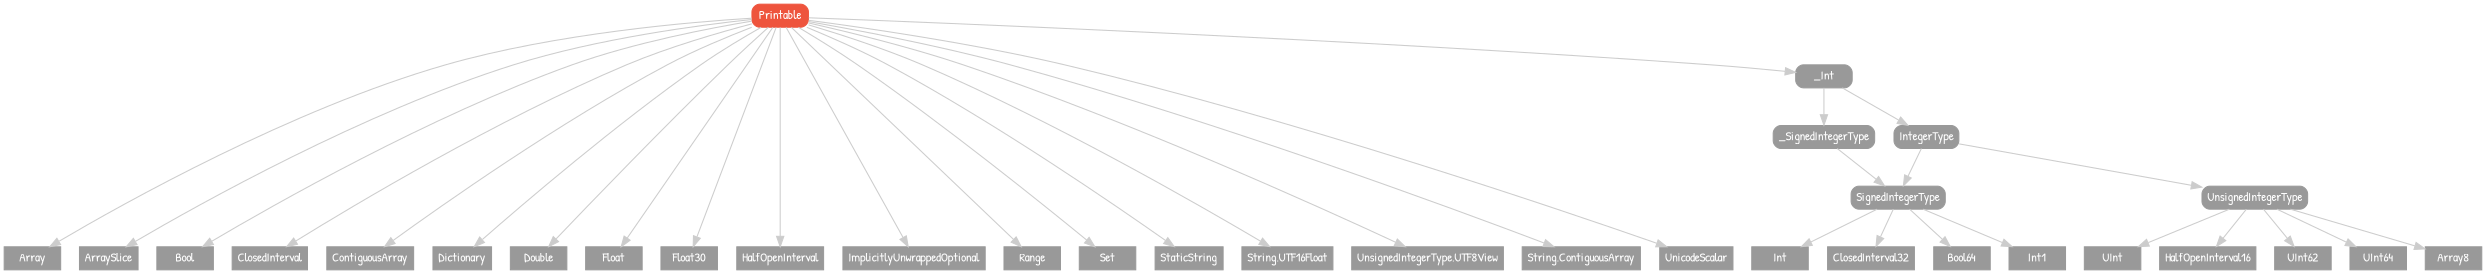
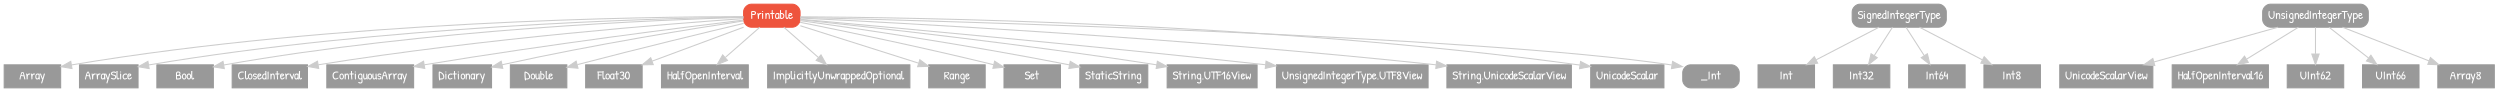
(1824, 137) -> none
(1926, 137) -> none
(614, 258) -> none
(1287, 258) -> (1212, 76)
(1581, 258) -> (1509, 76)
(1871, 258) -> (1862, 76)
(1962, 258) -> (1937, 76)
(2037, 258) -> (2012, 76)
(2113, 258) -> (2106, 76)
(2378, 258) -> (2391, 76)
